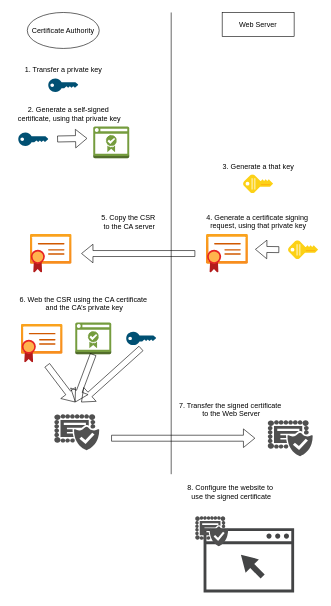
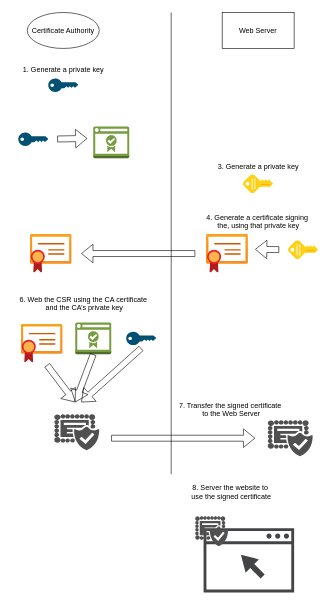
(258, 24) -> (258, 30)
(64, 69) -> (64, 69)
(69, 114) -> none
(259, 167) -> (259, 167)
(129, 222) -> none
(259, 226) -> (259, 226)
(232, 492) -> (232, 492)
